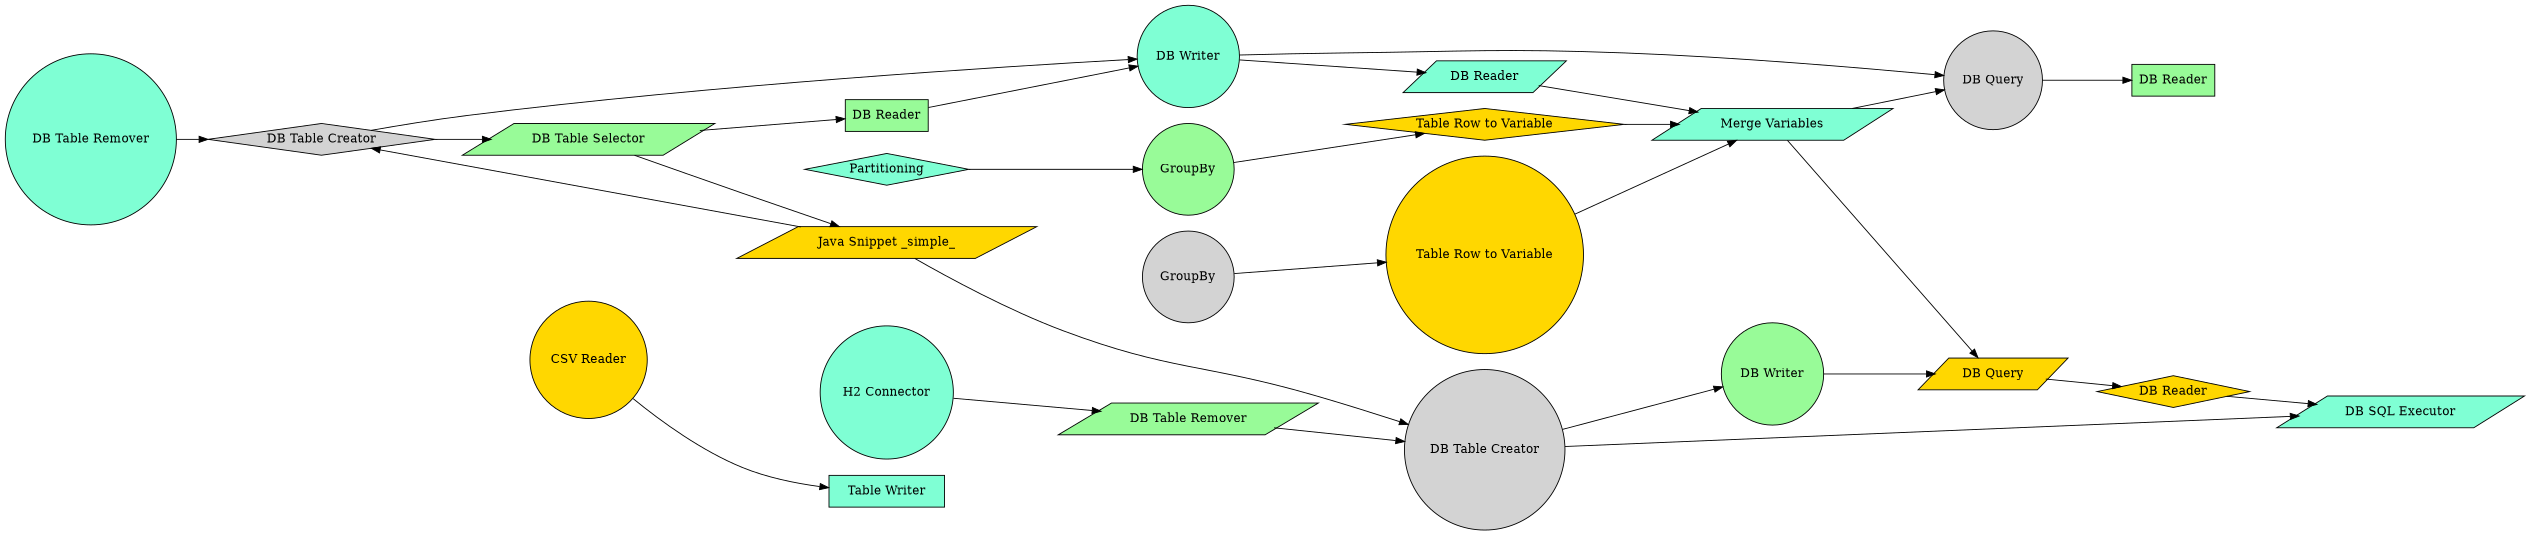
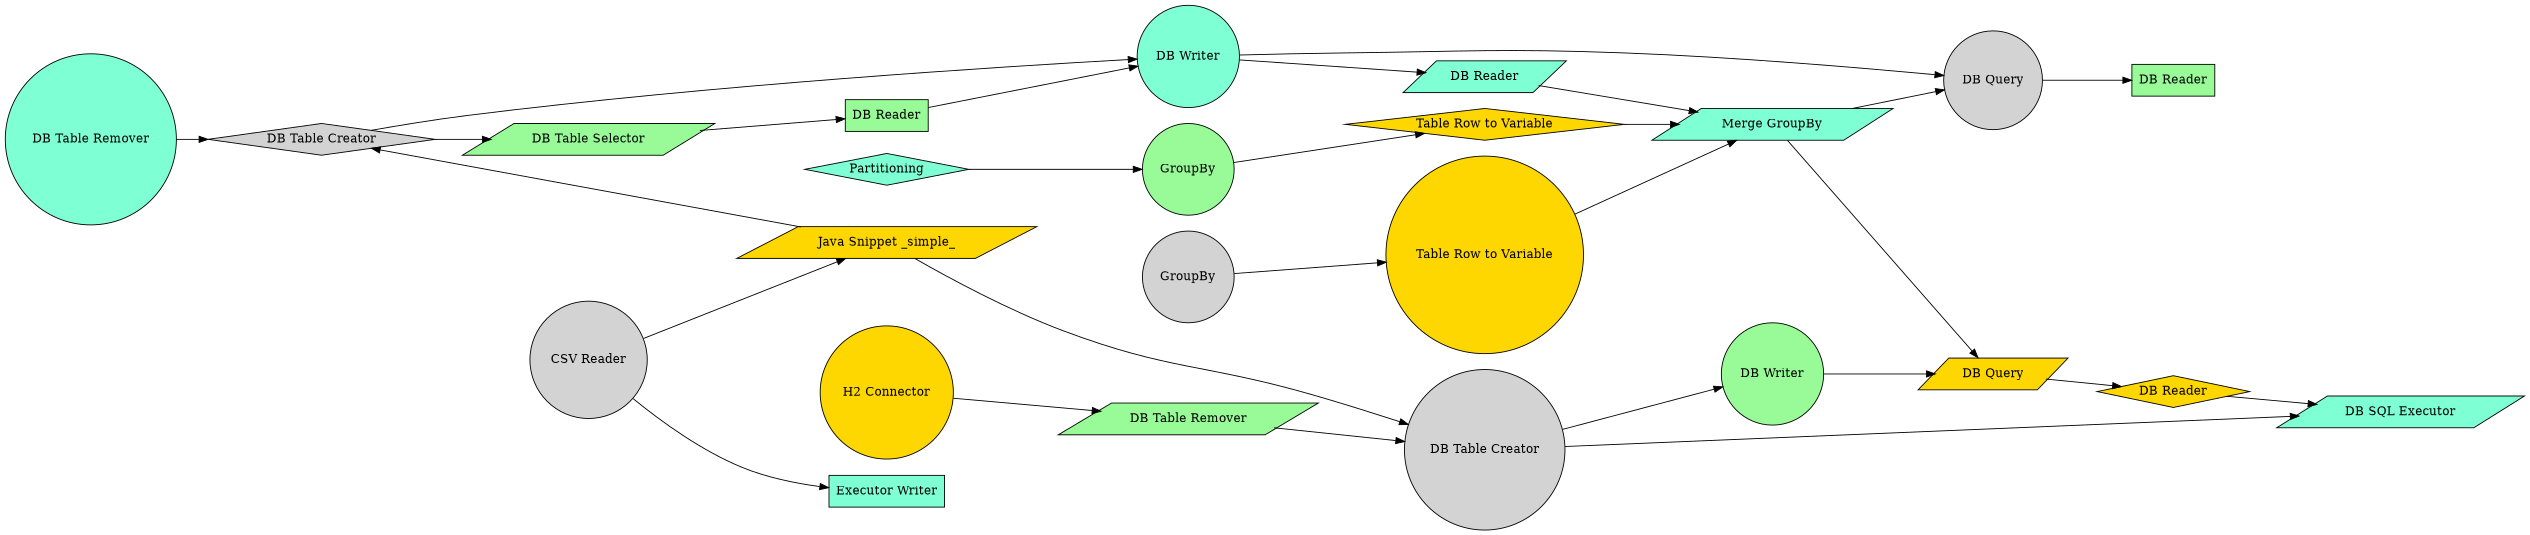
(1773, 124) -> (1773, 124)
(733, 190) -> (740, 300)
(589, 360) -> (589, 360)
(887, 392) -> (887, 392)
(887, 491) -> (887, 491)
